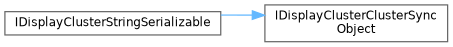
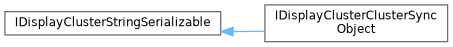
(236, 15) -> (249, 32)
